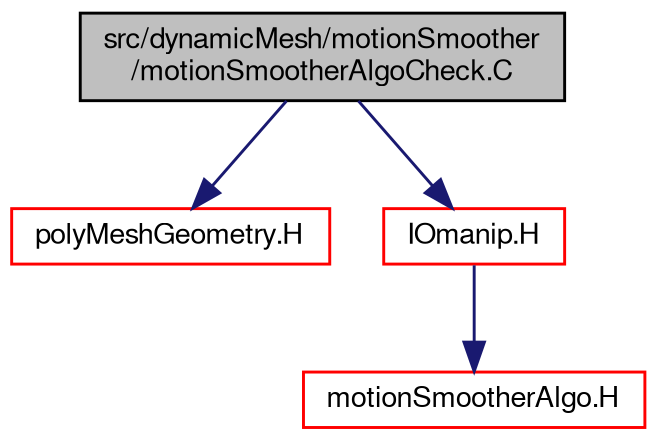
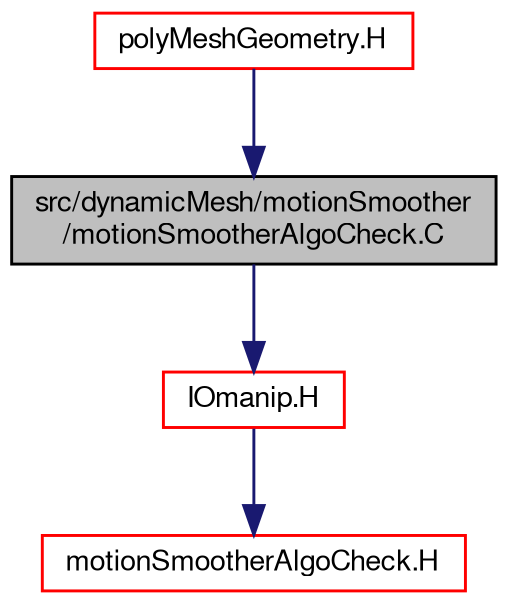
(249, 143) -> (254, 108)
(474, 400) -> (254, 563)
